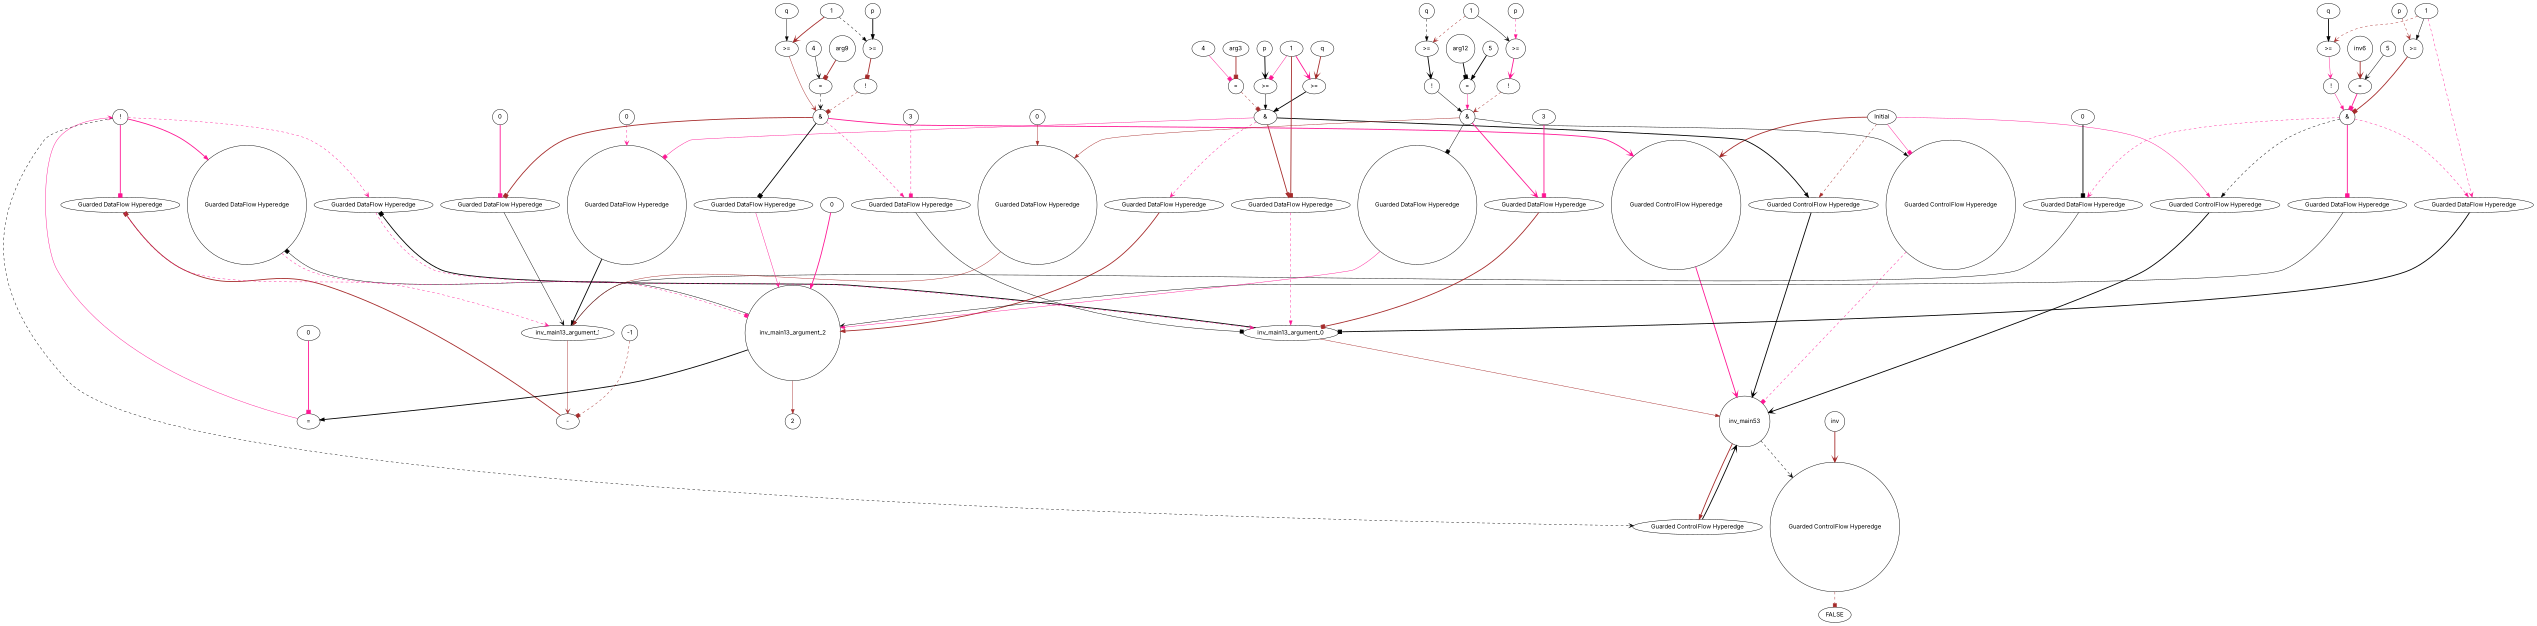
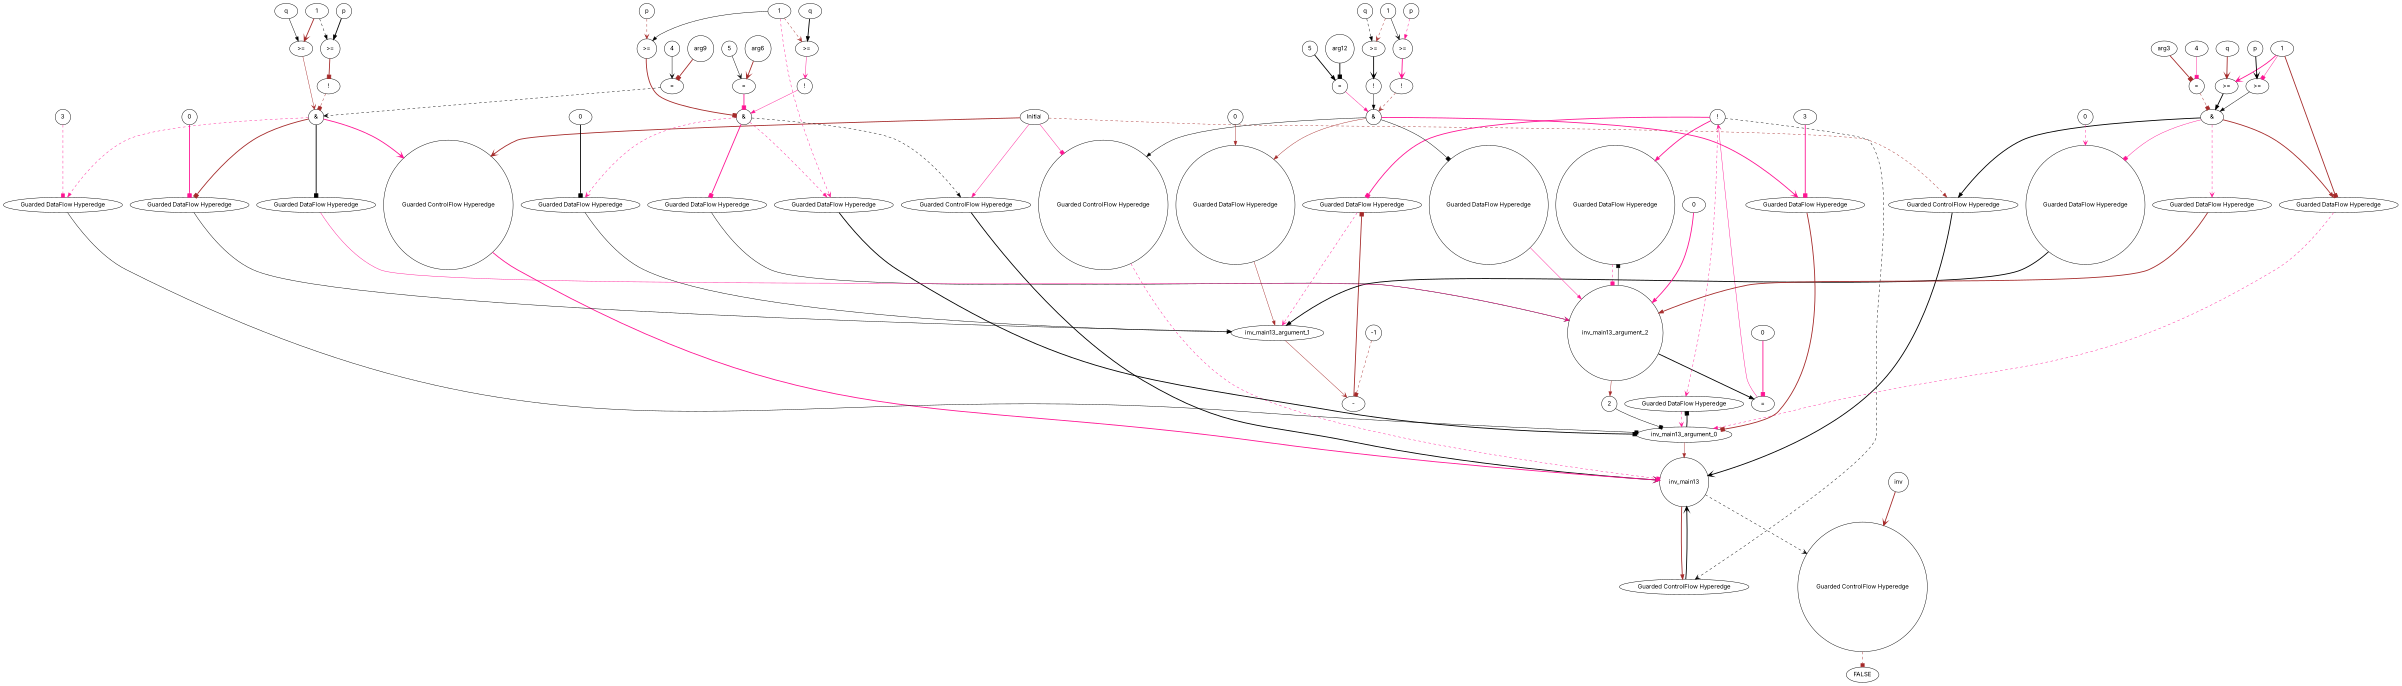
(2360, 49) -> (758, 49)
none -> (1637, 418)
(1745, 421) -> (1684, 482)
